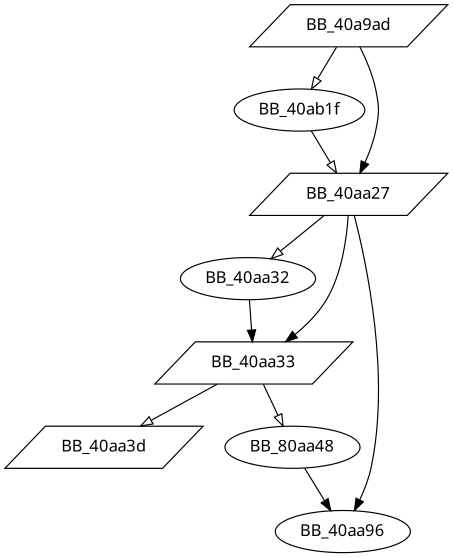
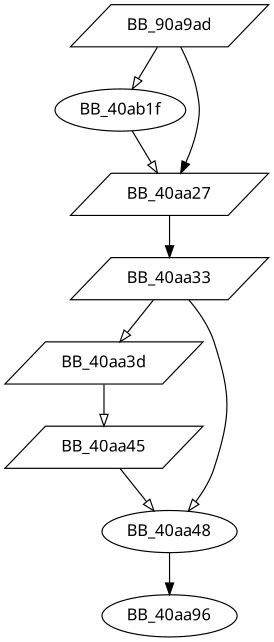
(349, 26) -> (170, 26)
(248, 279) -> none
(377, 358) -> none
none -> (104, 447)
(292, 447) -> (170, 532)
